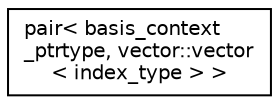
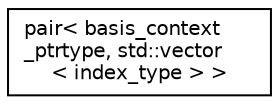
(139, 52) -> (139, 52)
